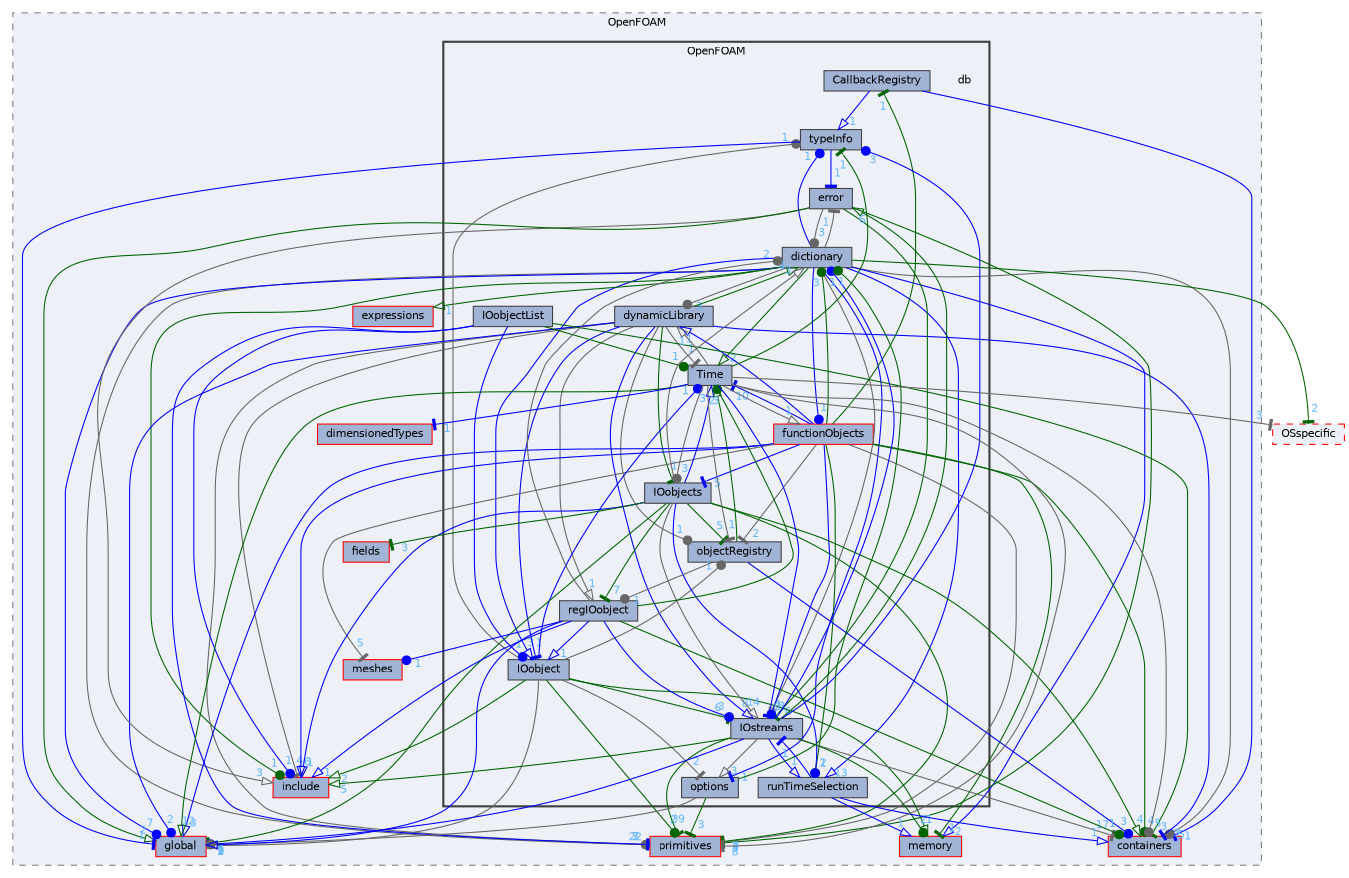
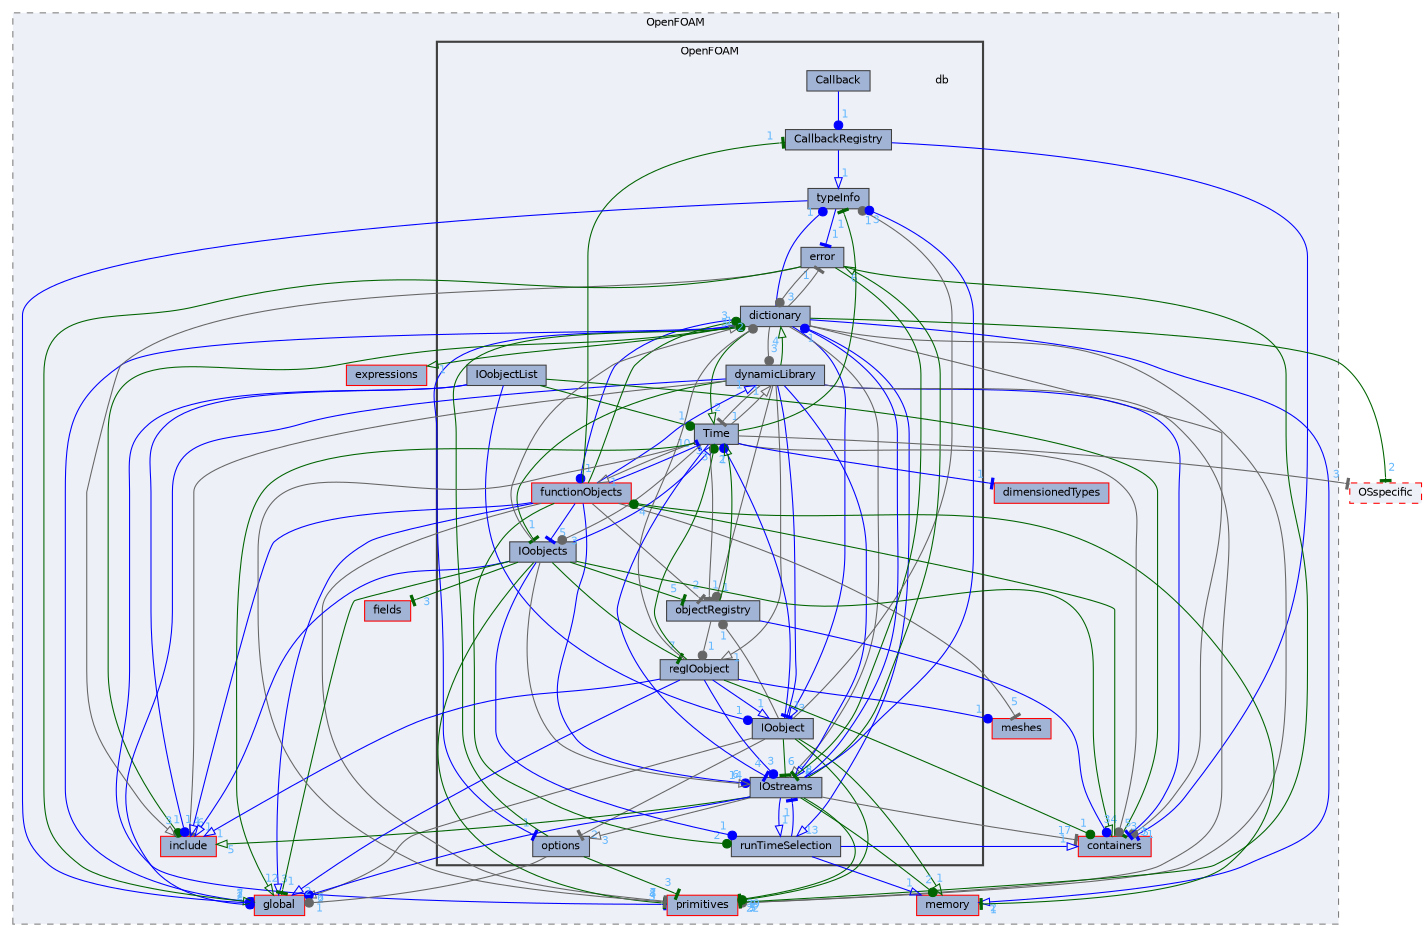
none -> (838, 81)
(1101, 565) -> (1006, 580)
(436, 735) -> none
